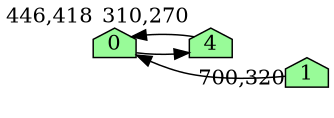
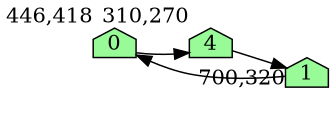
(170, 35) -> (252, 57)
